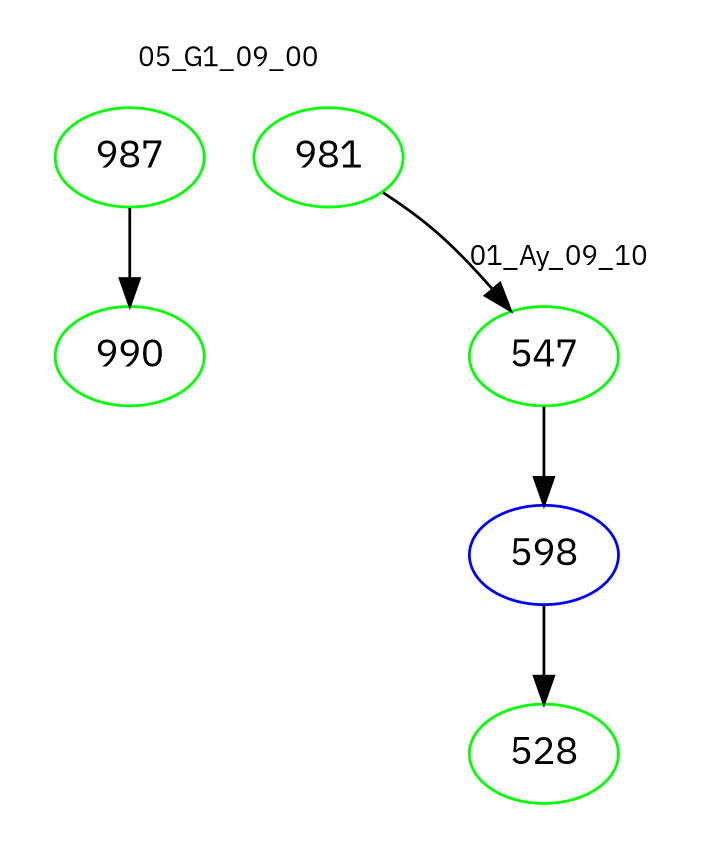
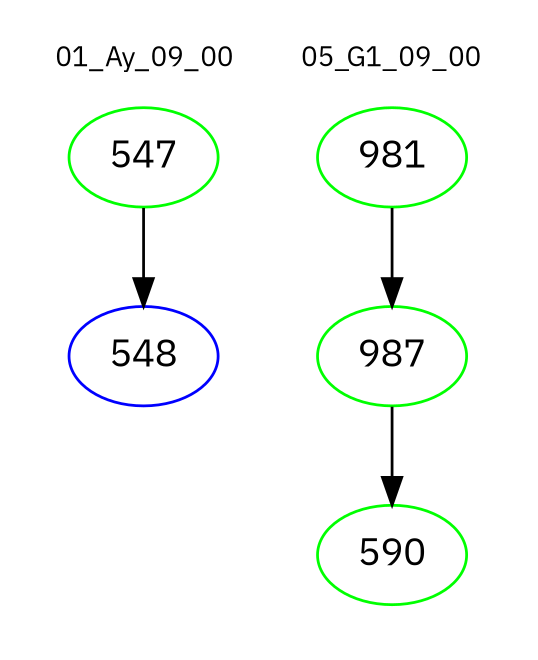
(559, 258) -> (145, 59)
(465, 259) -> (392, 243)
(130, 356) -> (392, 555)
(544, 555) -> (144, 356)
(544, 754) -> none
